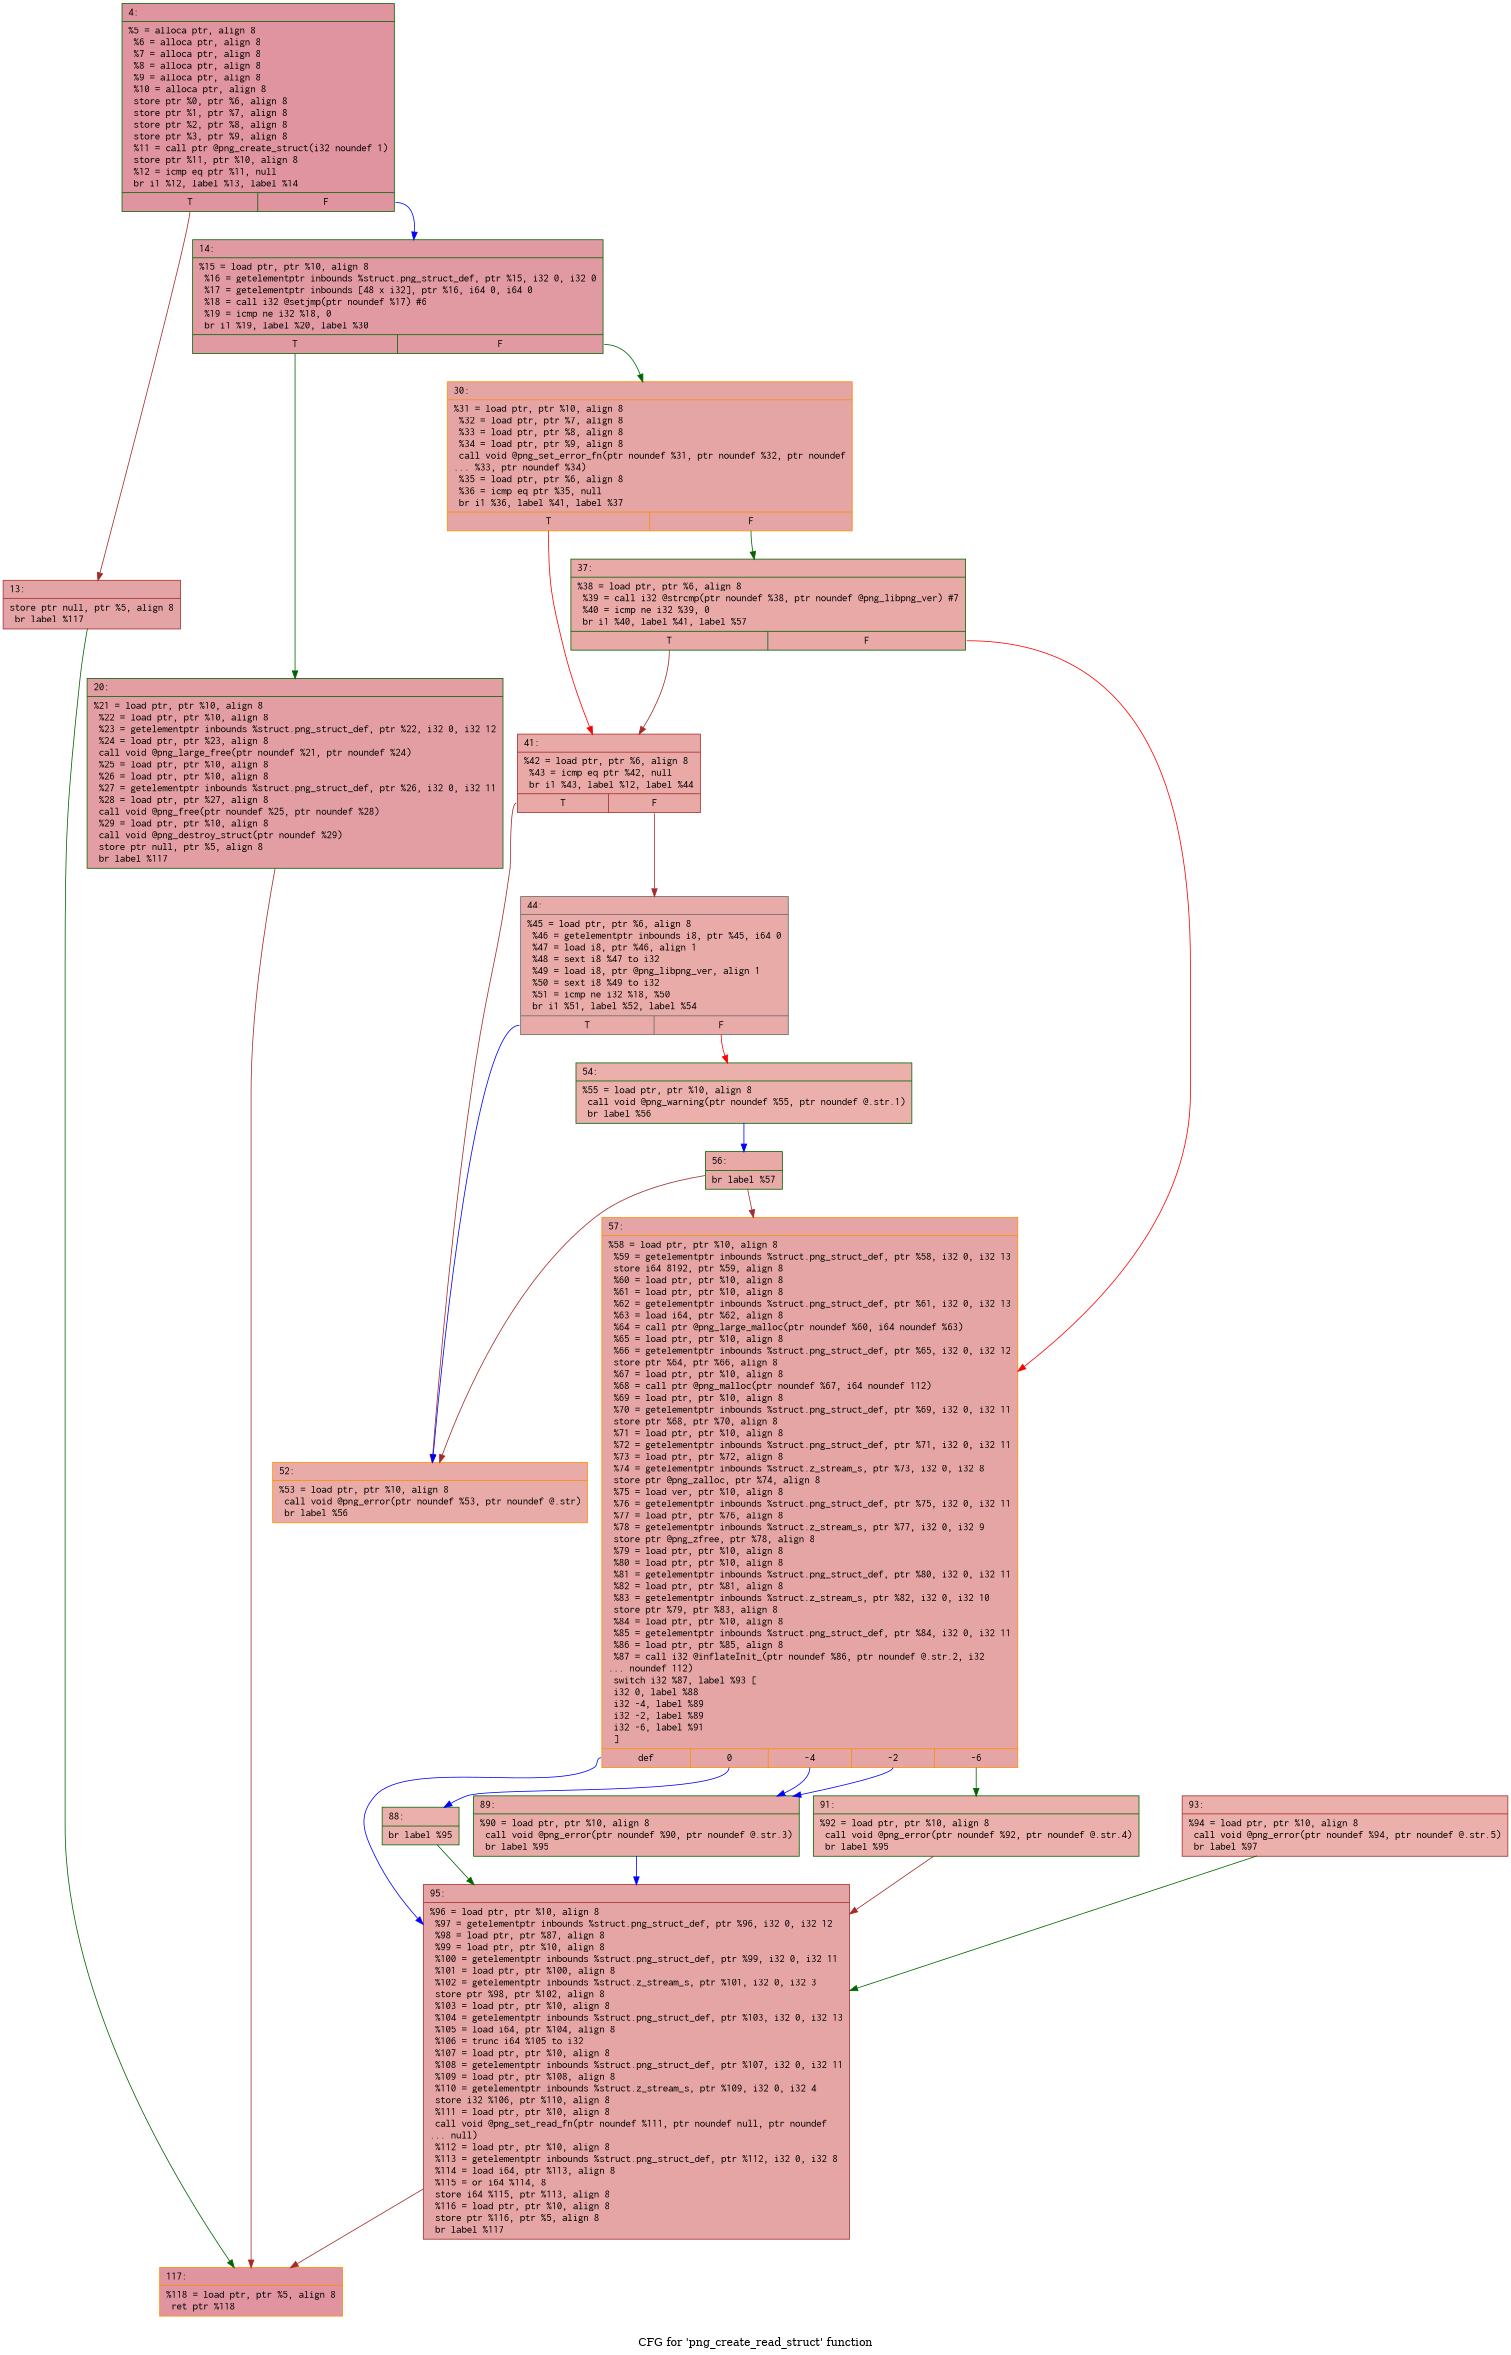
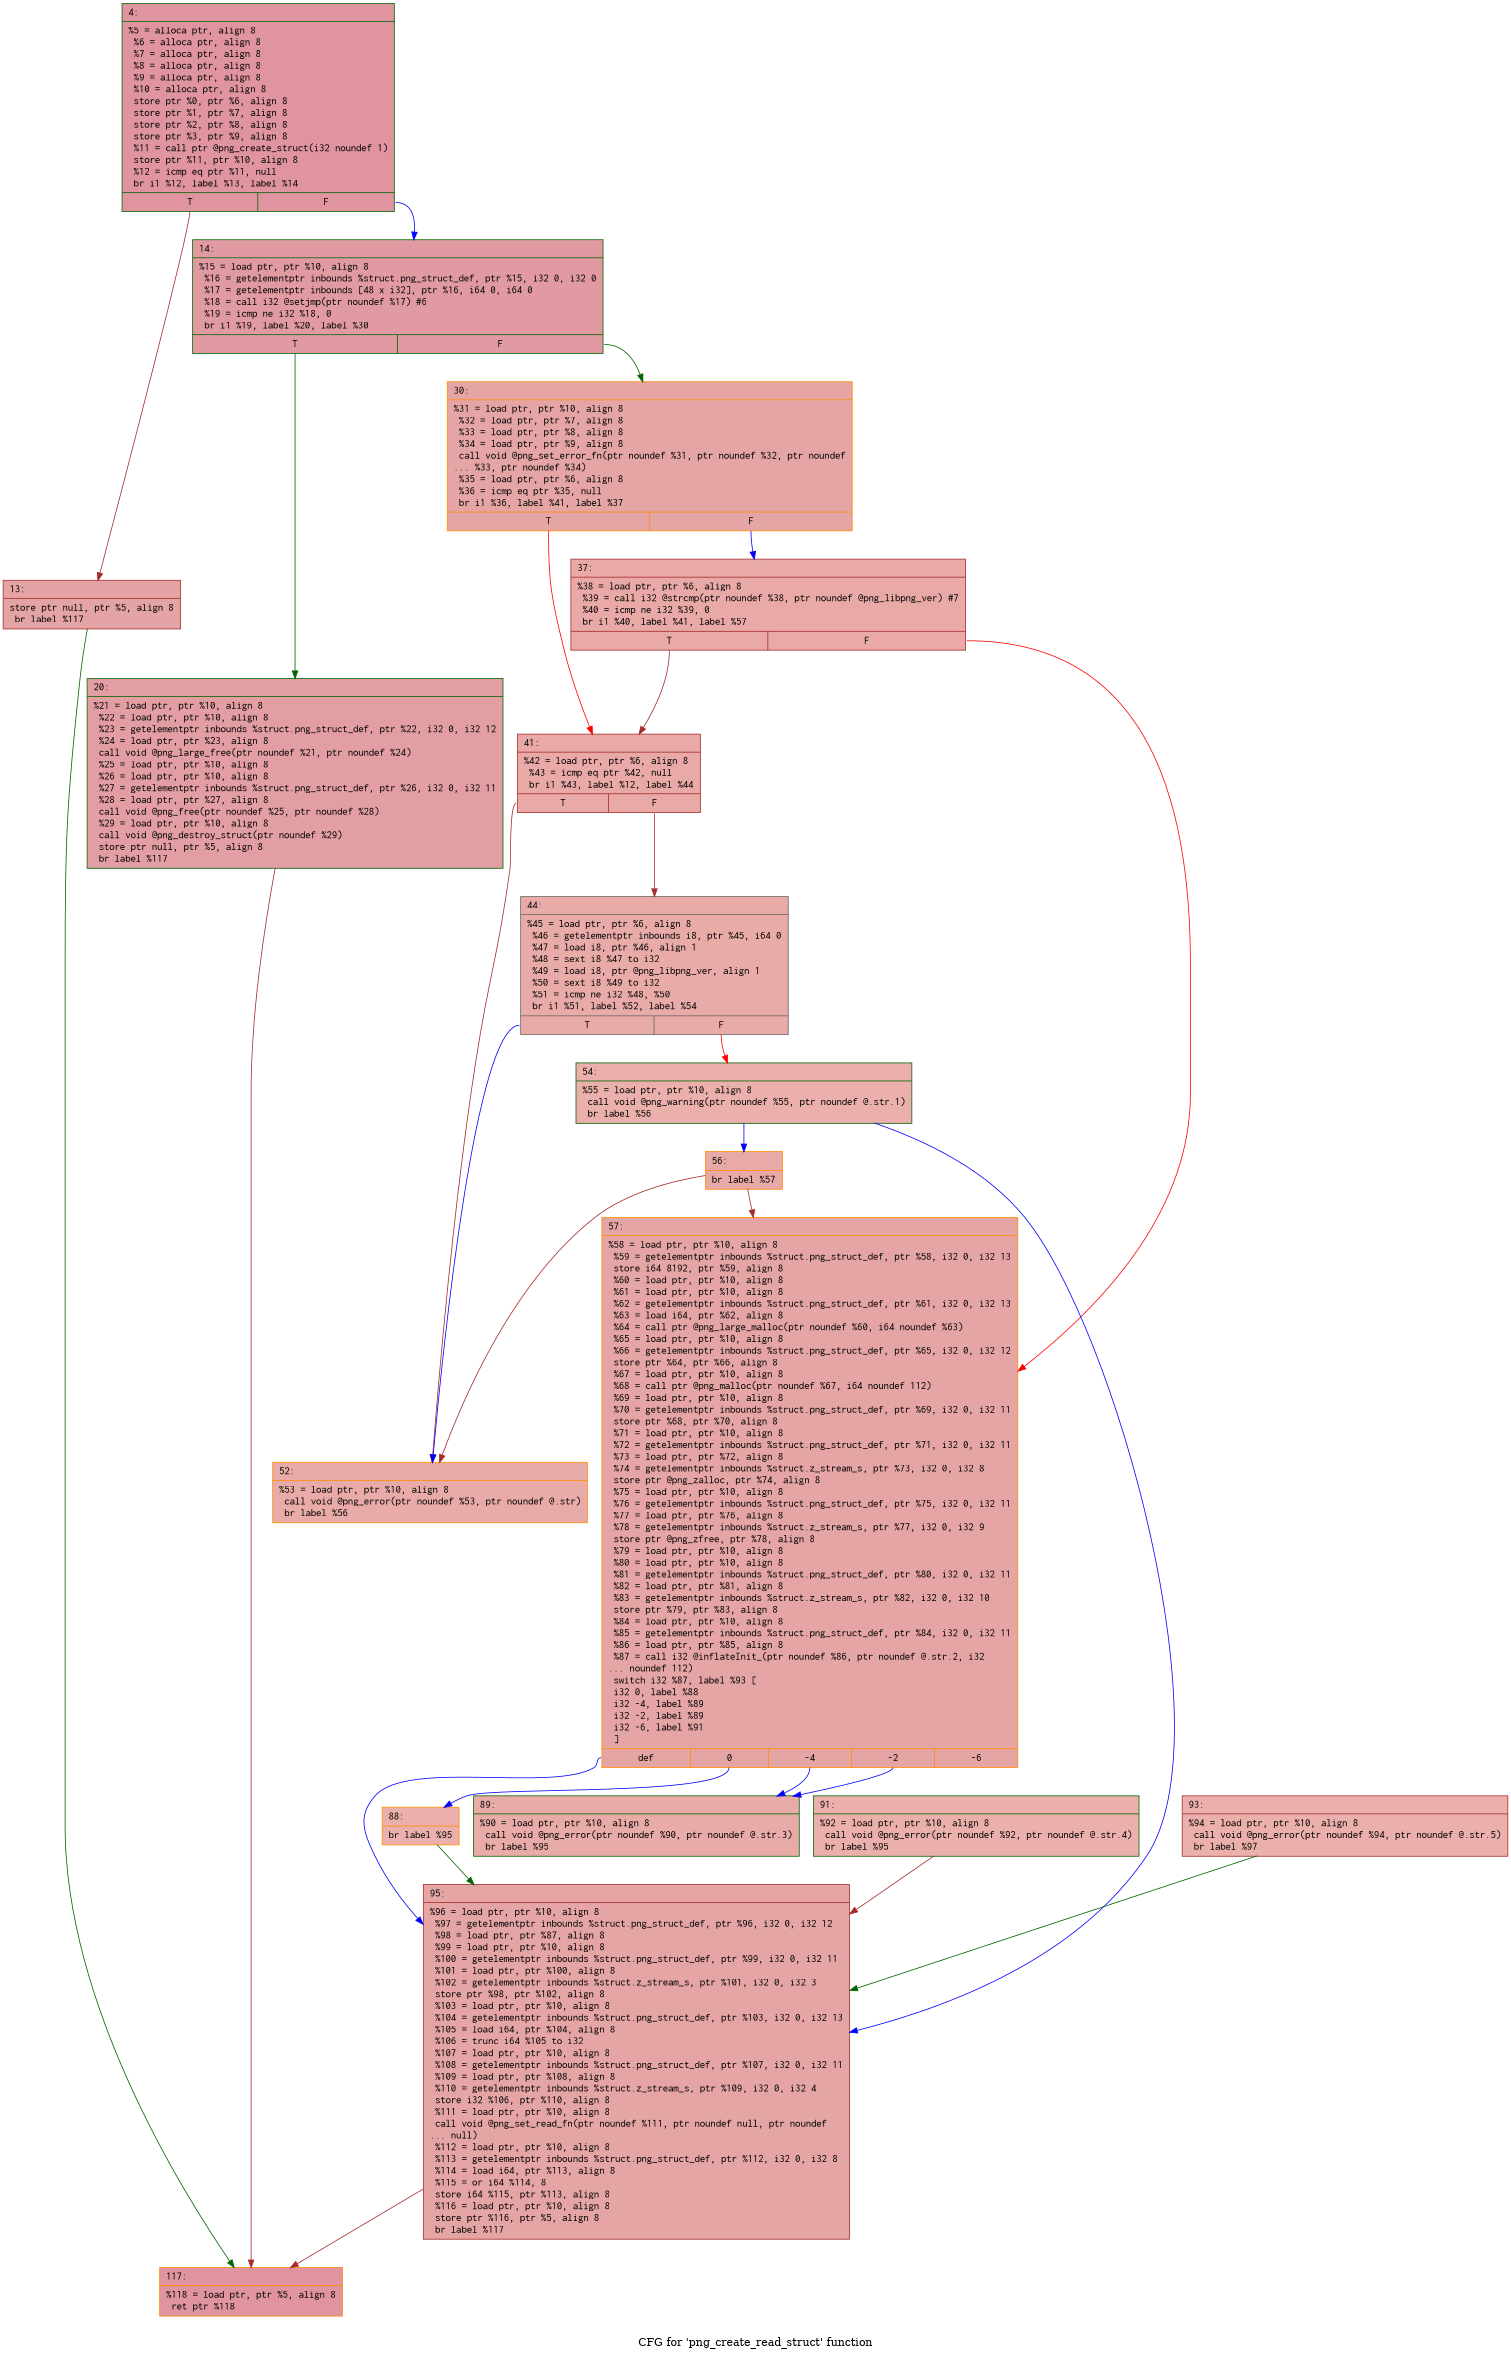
(751, 541) -> (751, 541)
(768, 605) -> (768, 605)
(599, 994) -> (599, 994)
(744, 1170) -> (744, 1170)
(696, 1492) -> (696, 1492)
(976, 1778) -> none
(421, 1826) -> (421, 1826)
(636, 1866) -> (1163, 1608)
